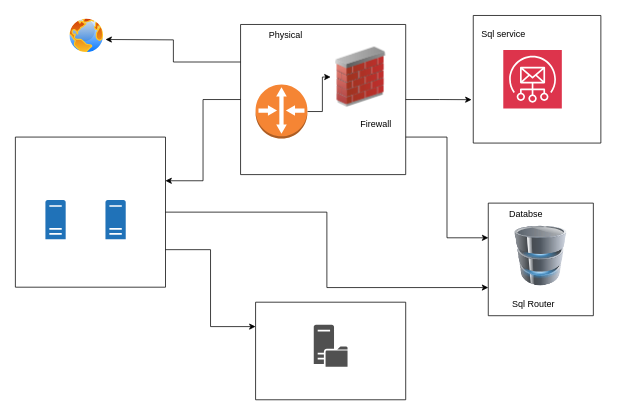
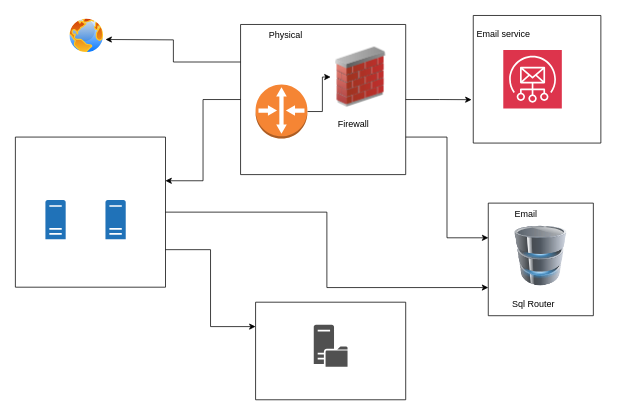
(503, 34) -> (503, 34)
(375, 124) -> (353, 124)
(526, 214) -> (526, 214)
